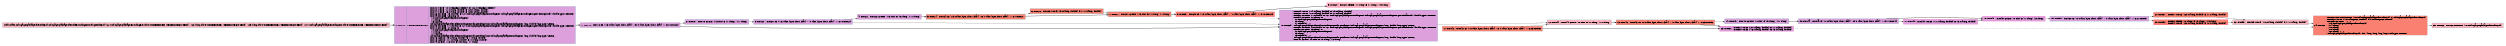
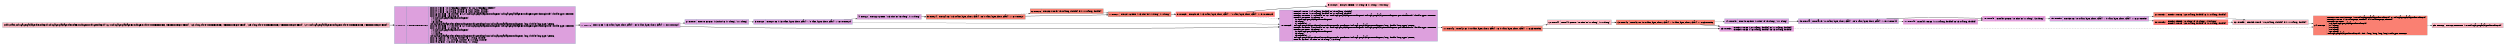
(1492, 24) -> (1439, 27)
